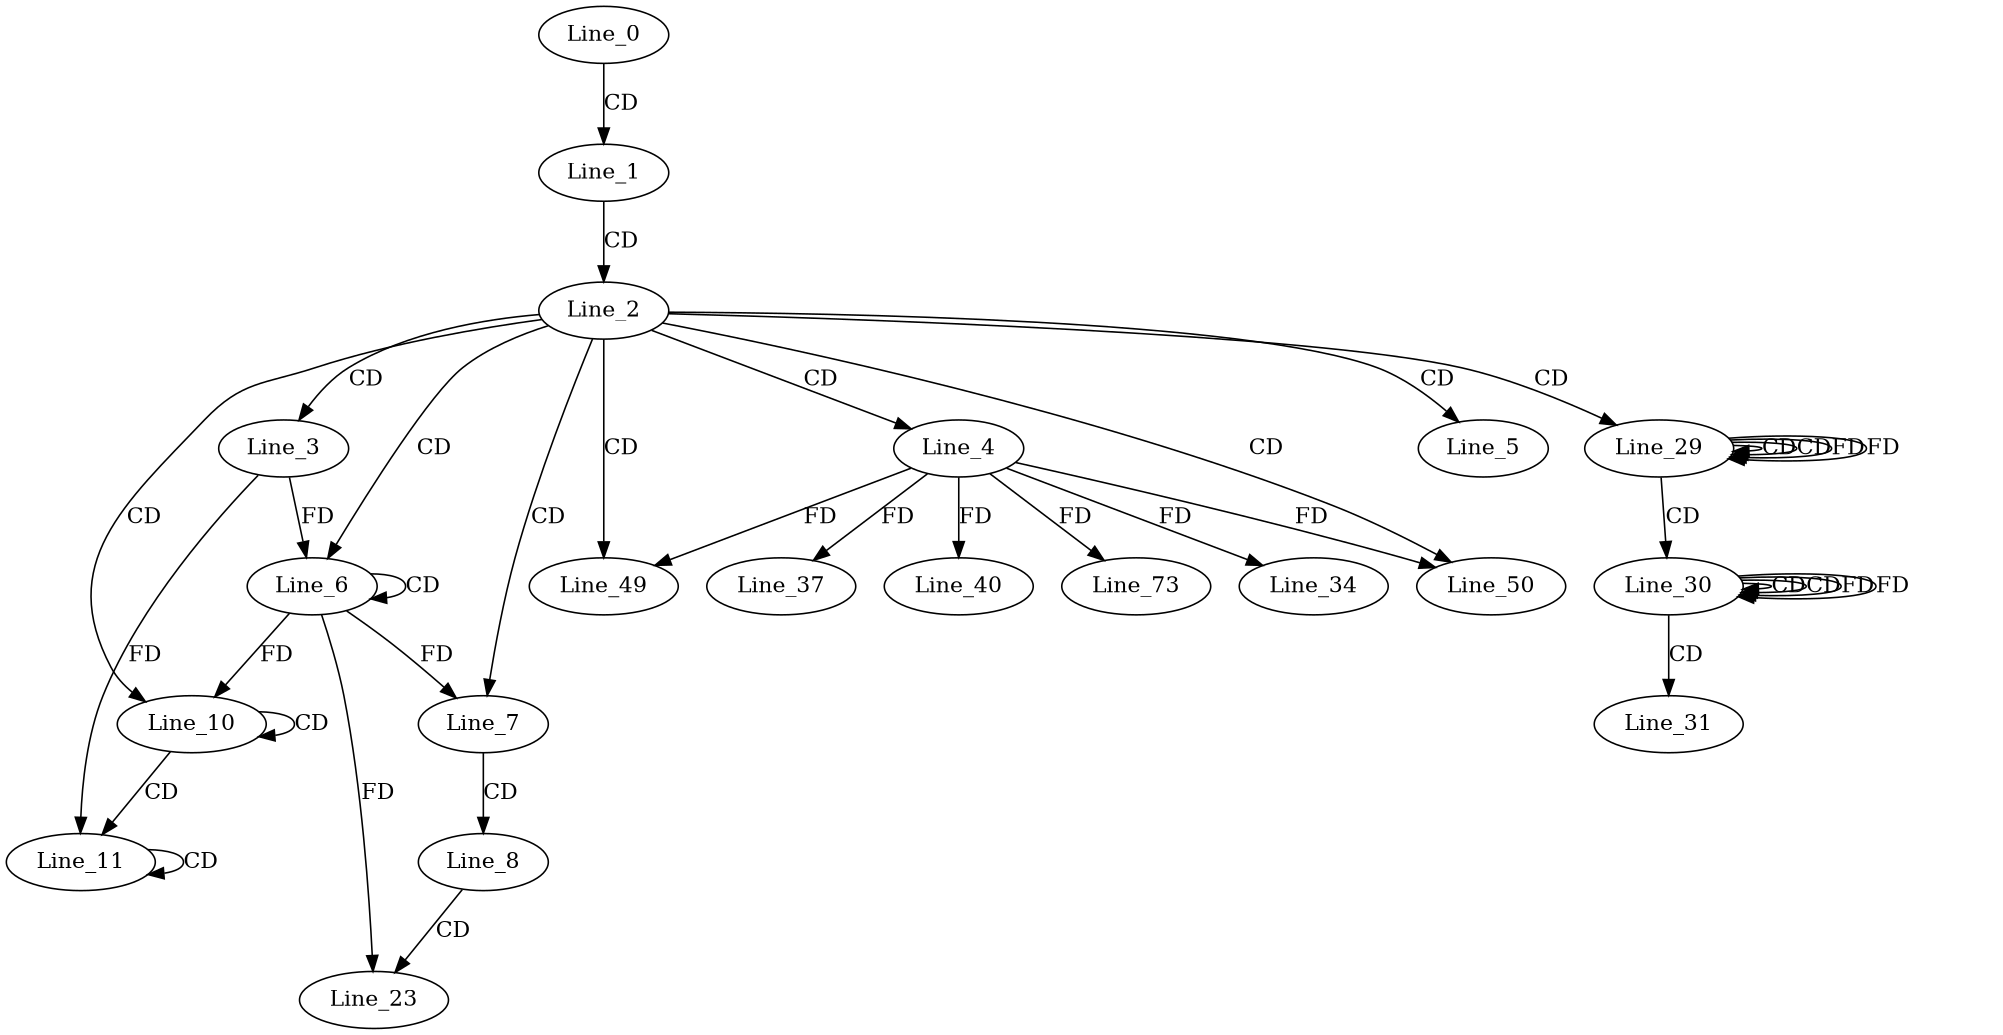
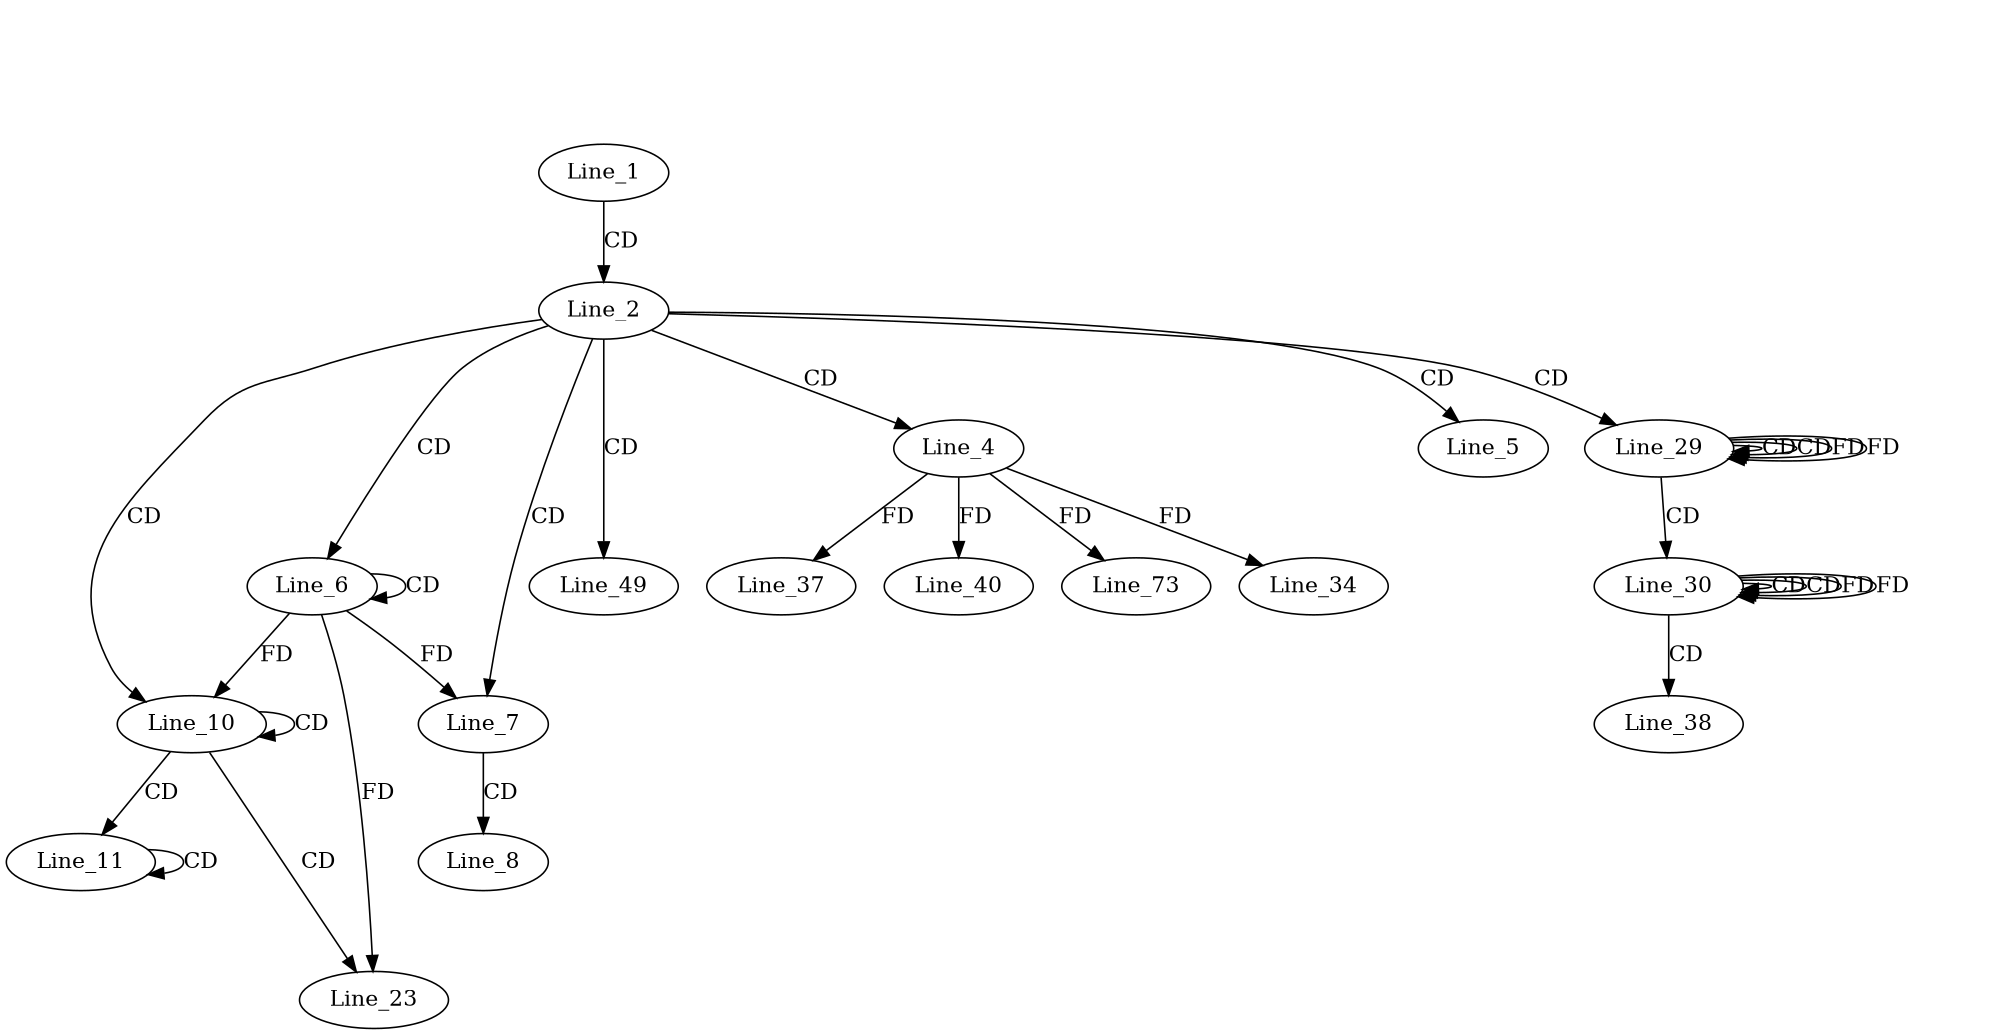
(604, 35) -> none
(284, 448) -> none
(790, 514) -> none
(1491, 586) -> none
(1669, 724) -> (1669, 724)
(434, 925) -> (279, 856)
